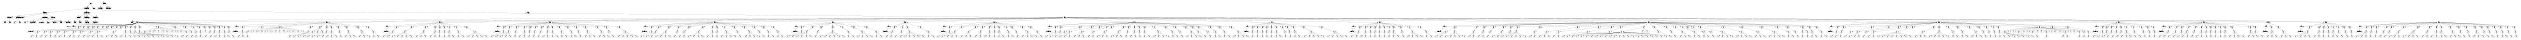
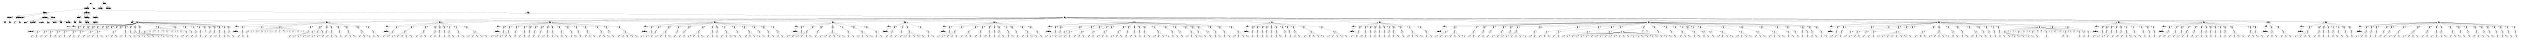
(25, 23) -> (25, 23)
